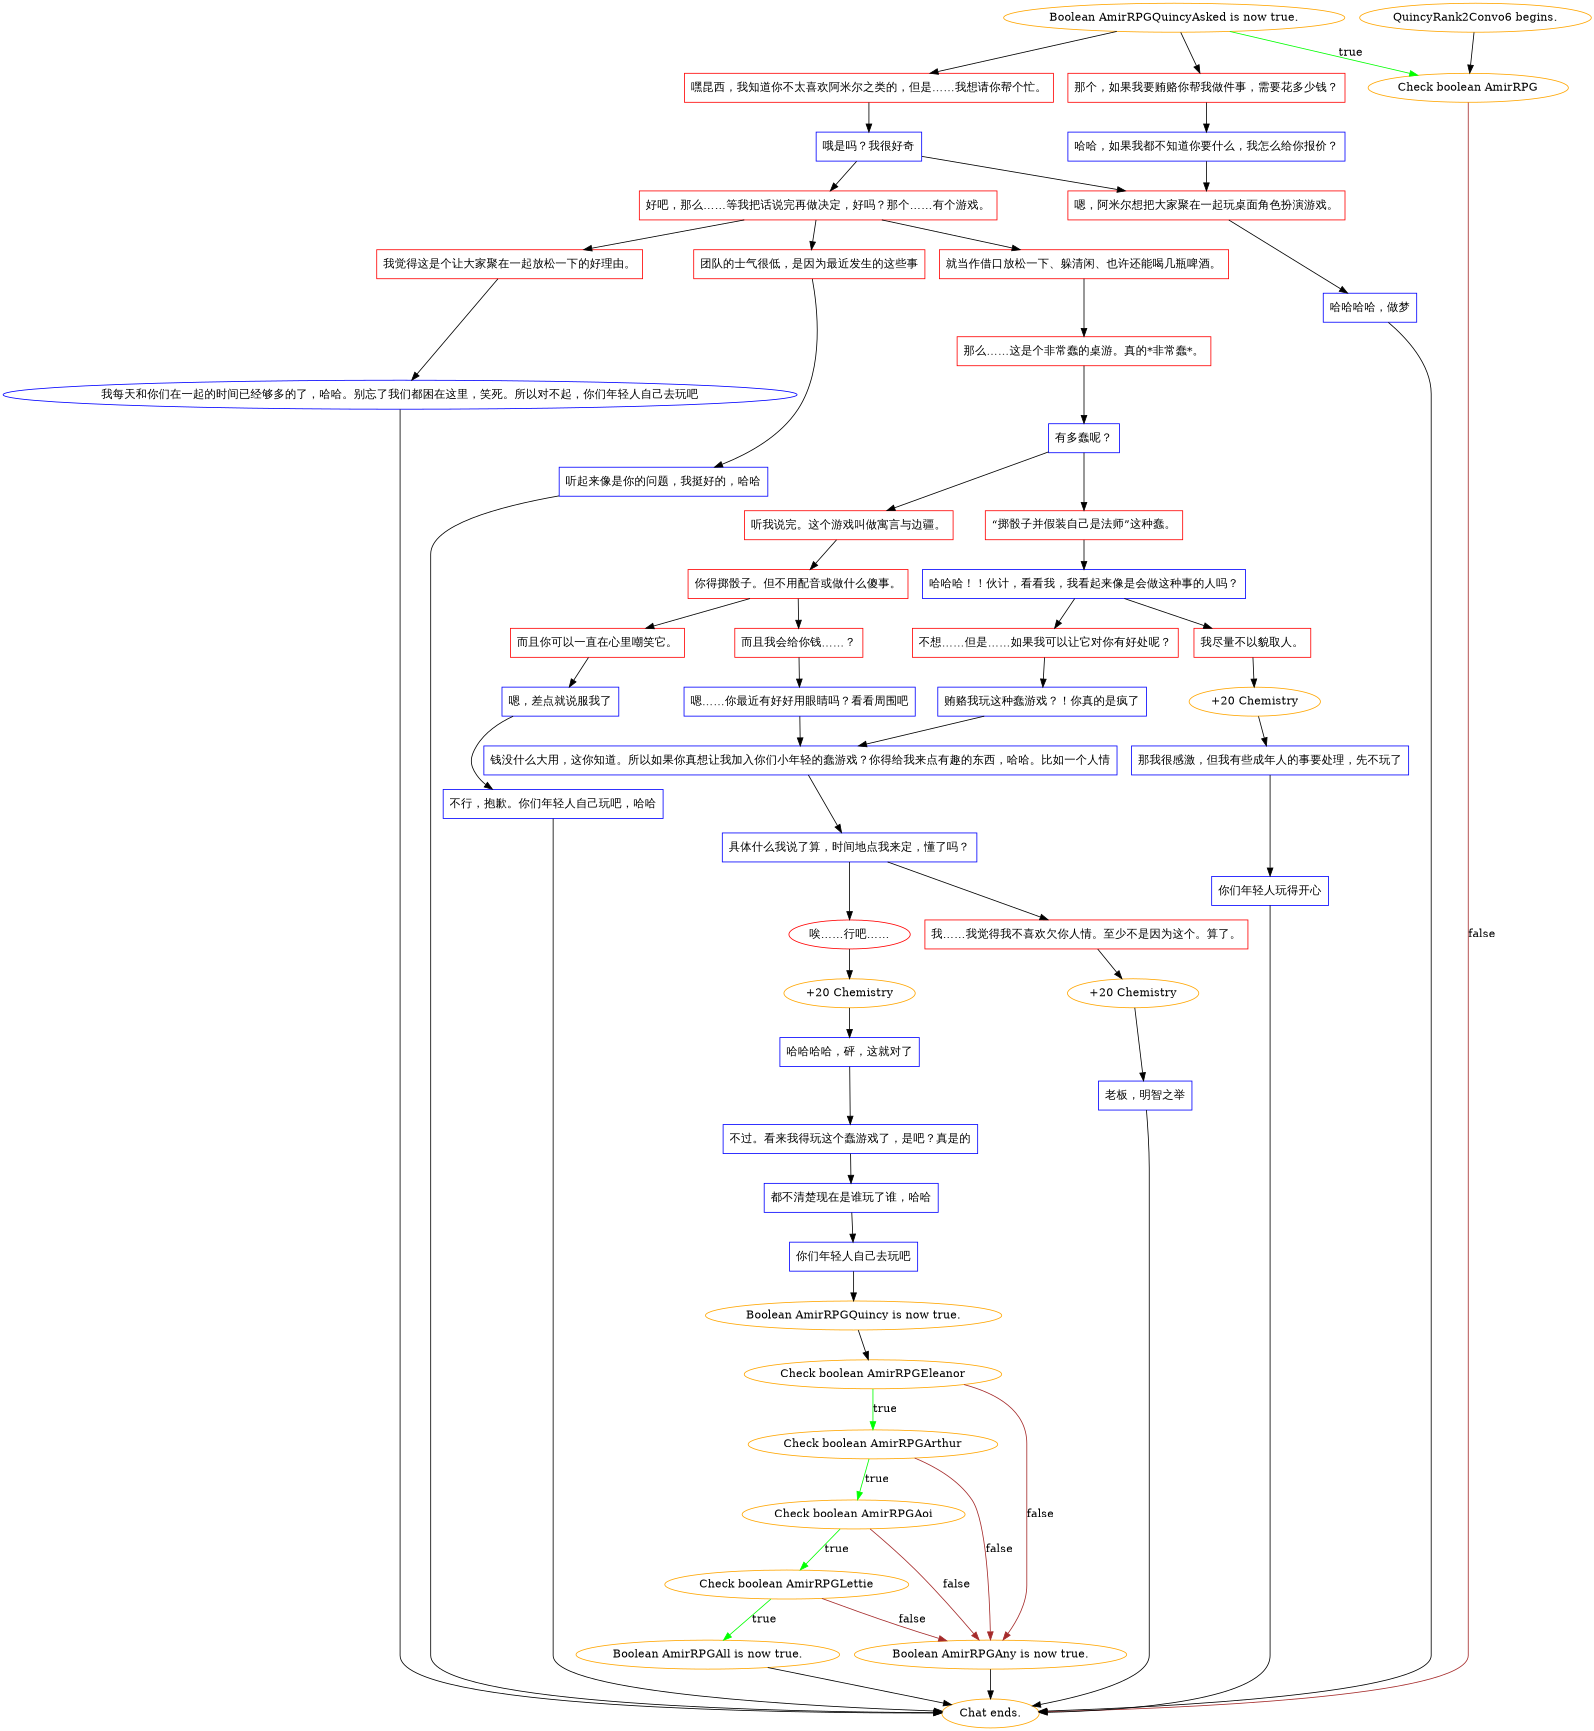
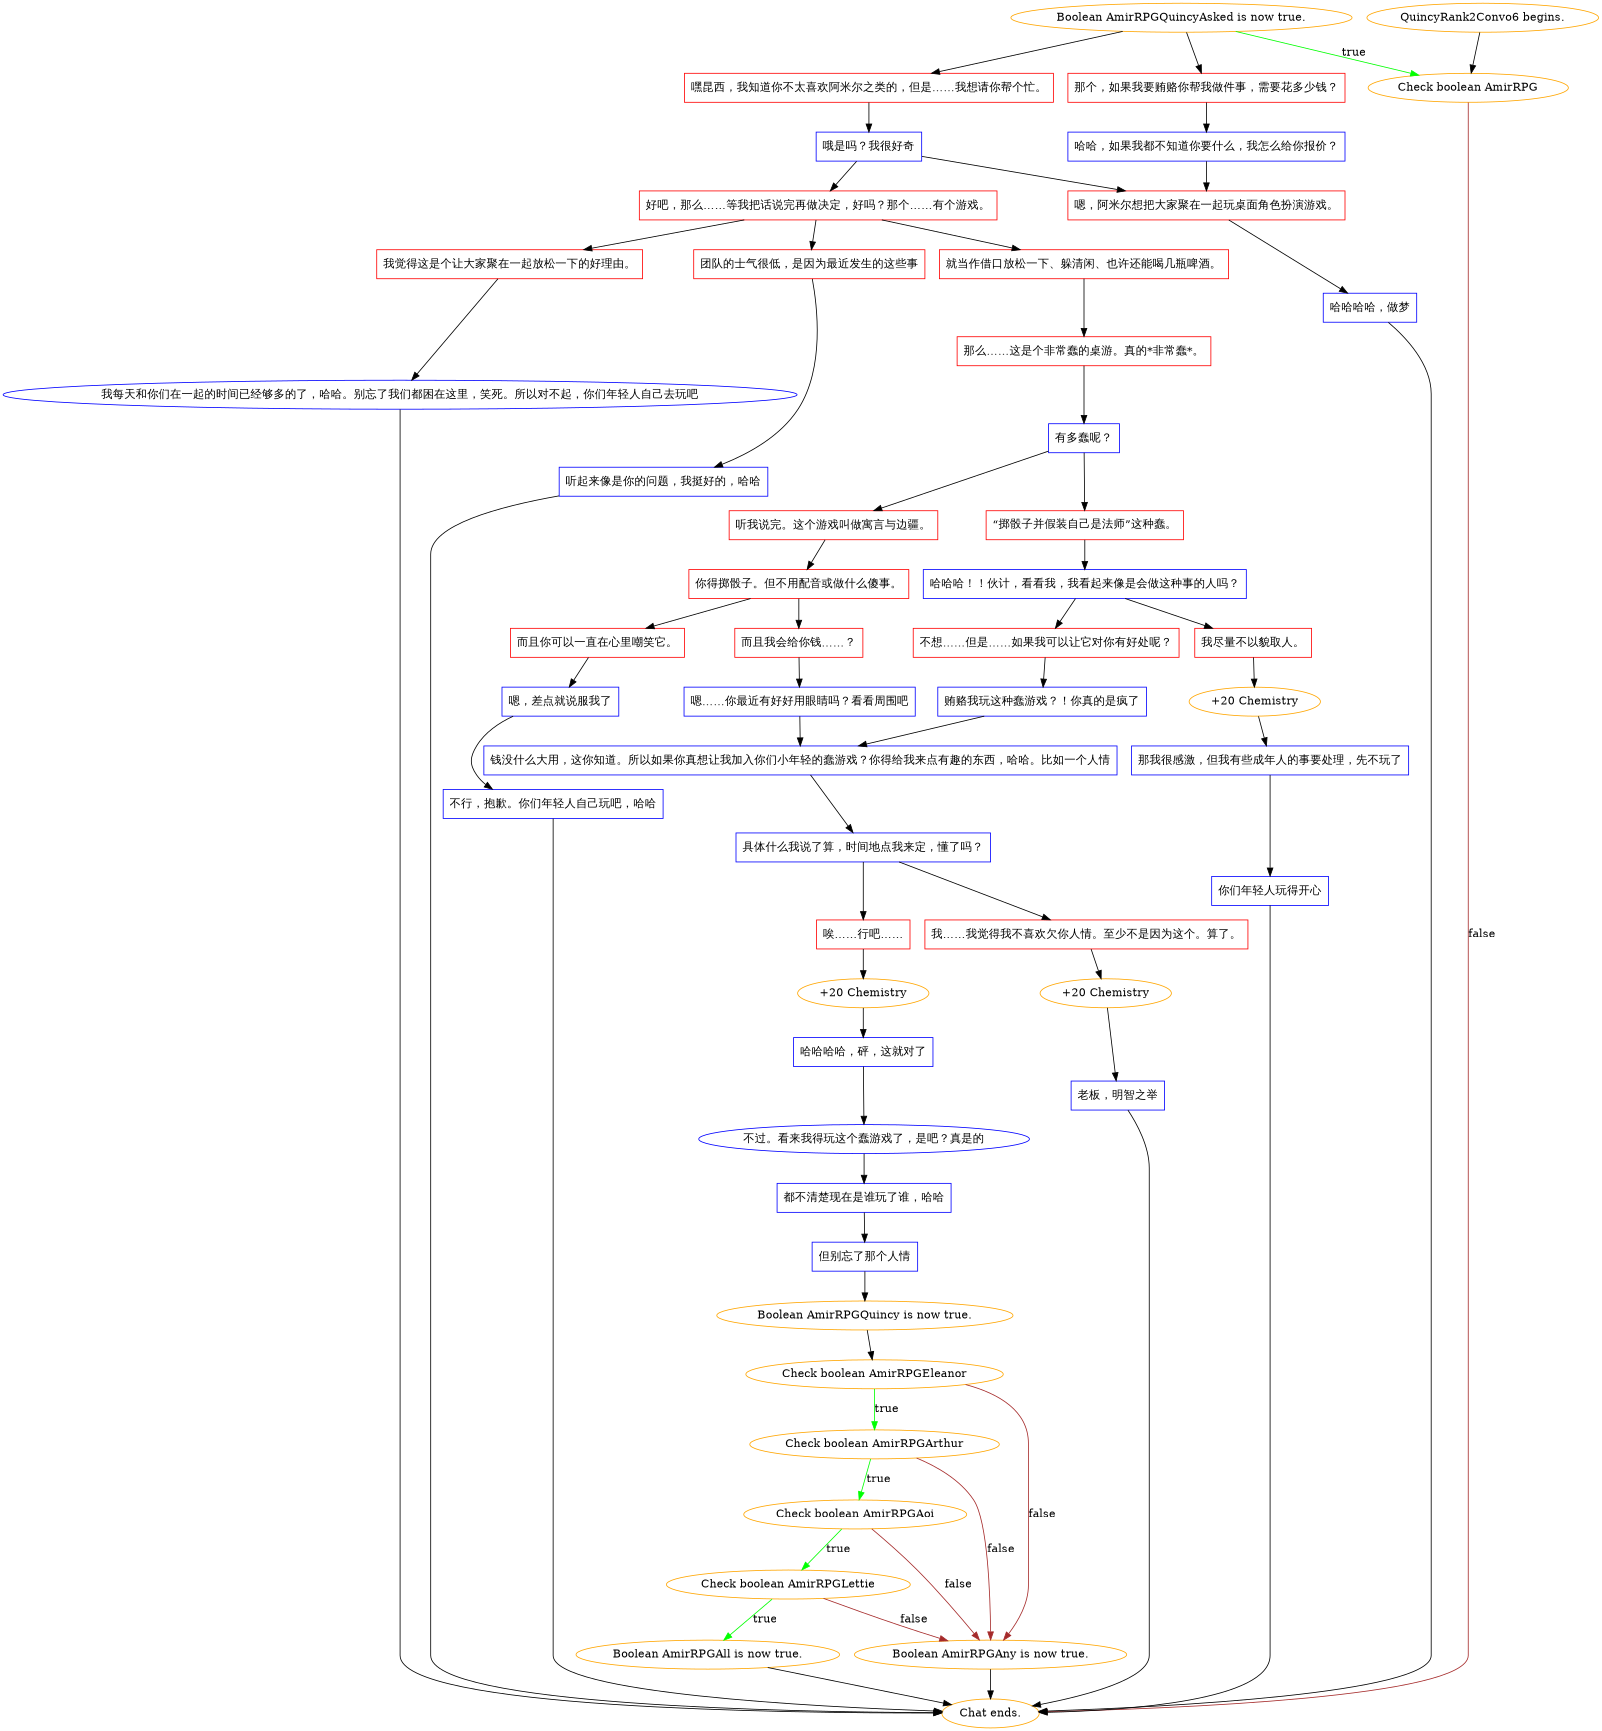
(850, 934) -> (863, 934)
(850, 1139) -> (864, 1139)
(854, 1257) -> (865, 1257)
